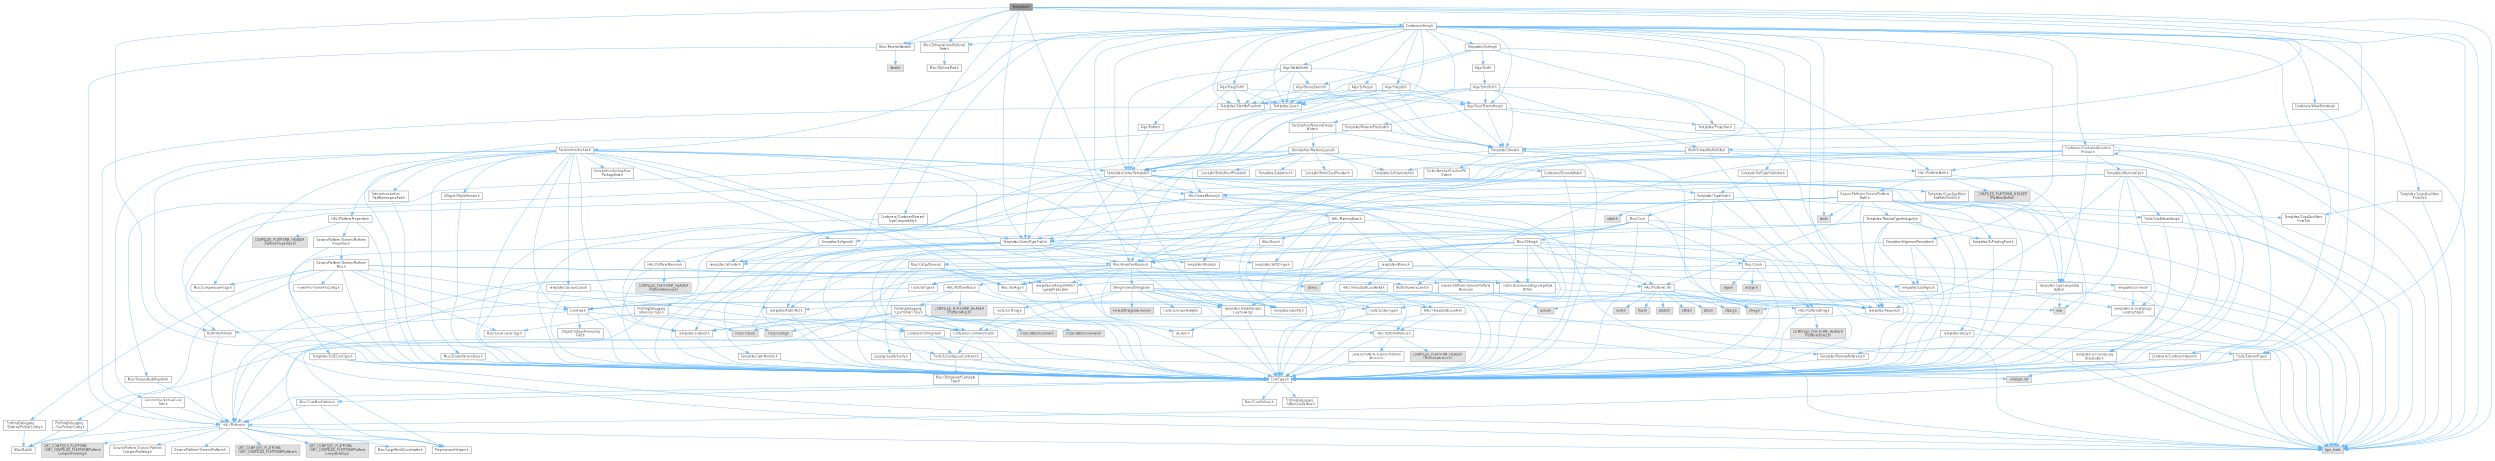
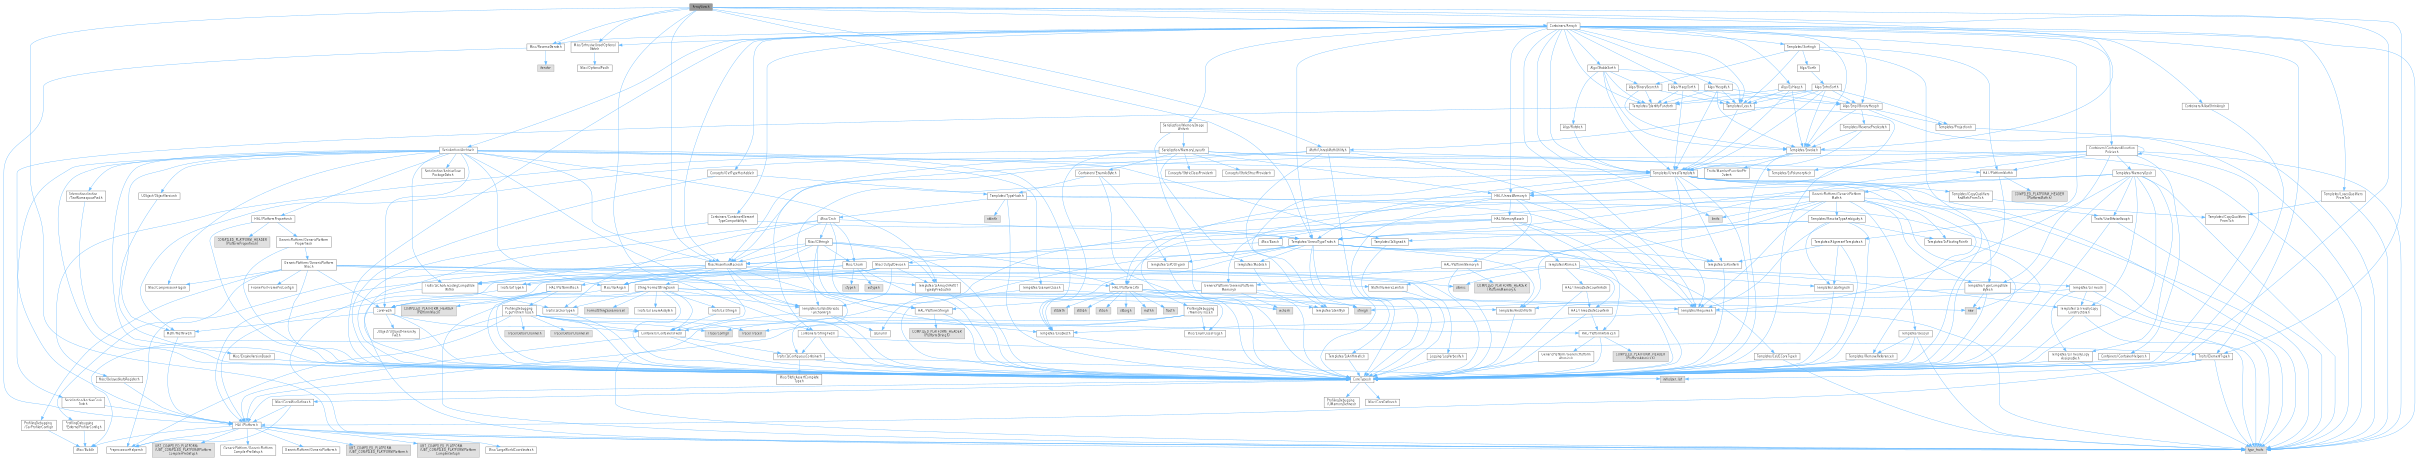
(1276, 173) -> none
